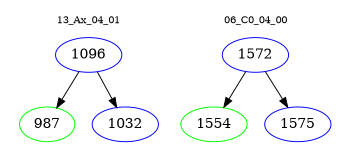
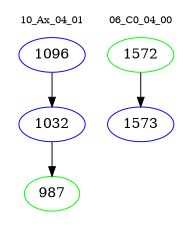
(89, 21) -> (52, 21)
(255, 55) -> (141, 55)
(71, 85) -> (52, 154)
(214, 124) -> none
(298, 124) -> (141, 124)
